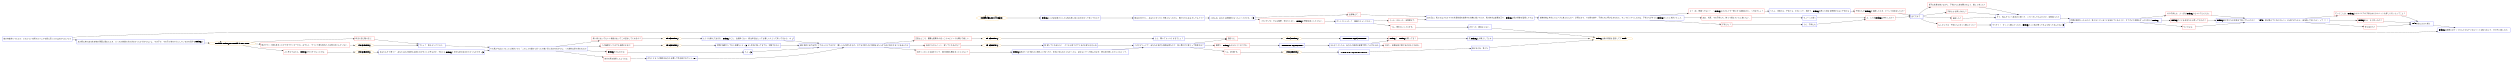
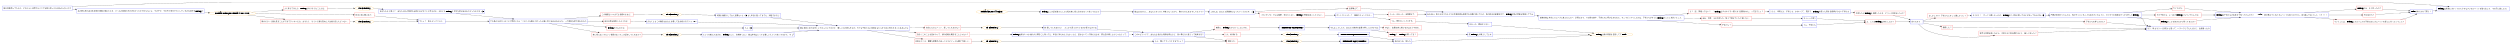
(2064, 18) -> (2144, 21)
(1378, 39) -> (1380, 41)
